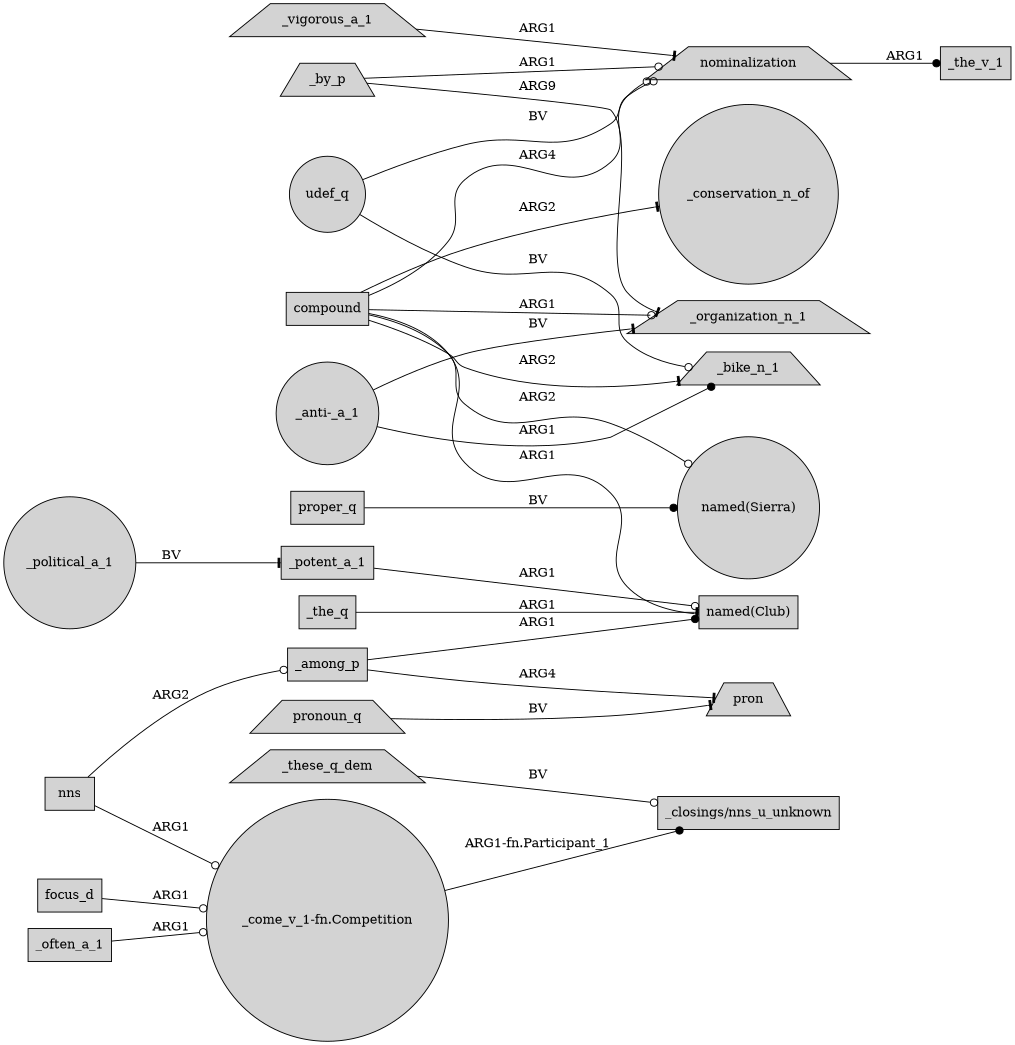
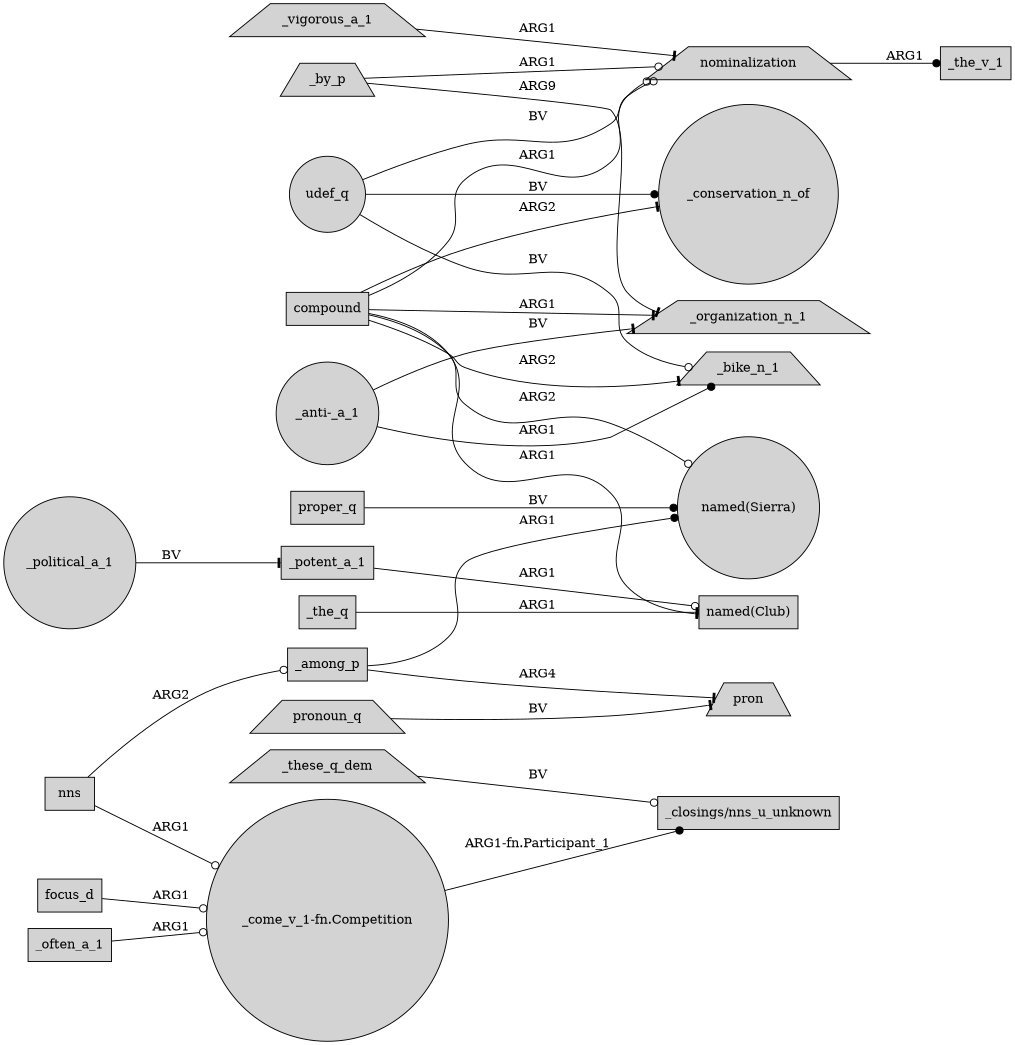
(538, 155) -> (538, 155)
none -> (508, 194)
(510, 312) -> (510, 312)
(529, 640) -> (485, 554)
